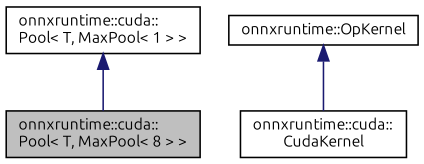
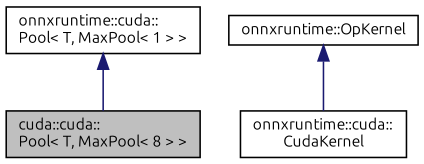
(103, 134) -> (103, 134)
